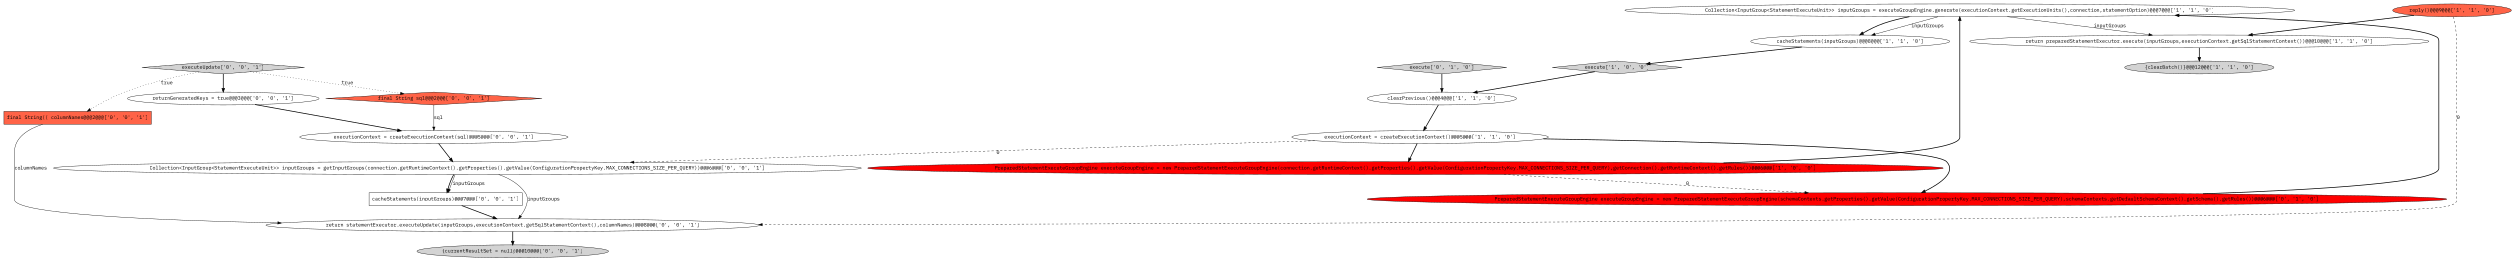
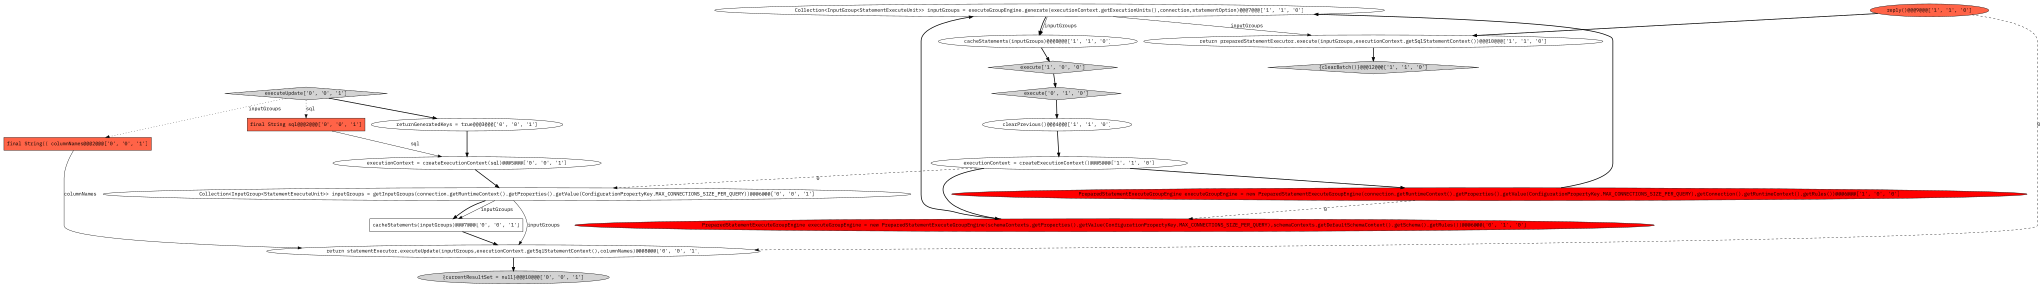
(2199, 67) -> (1373, 67)
(1536, 82) -> (1054, 79)
(167, 83) -> (265, 109)
(347, 83) -> (311, 109)
(434, 99) -> (306, 125)
